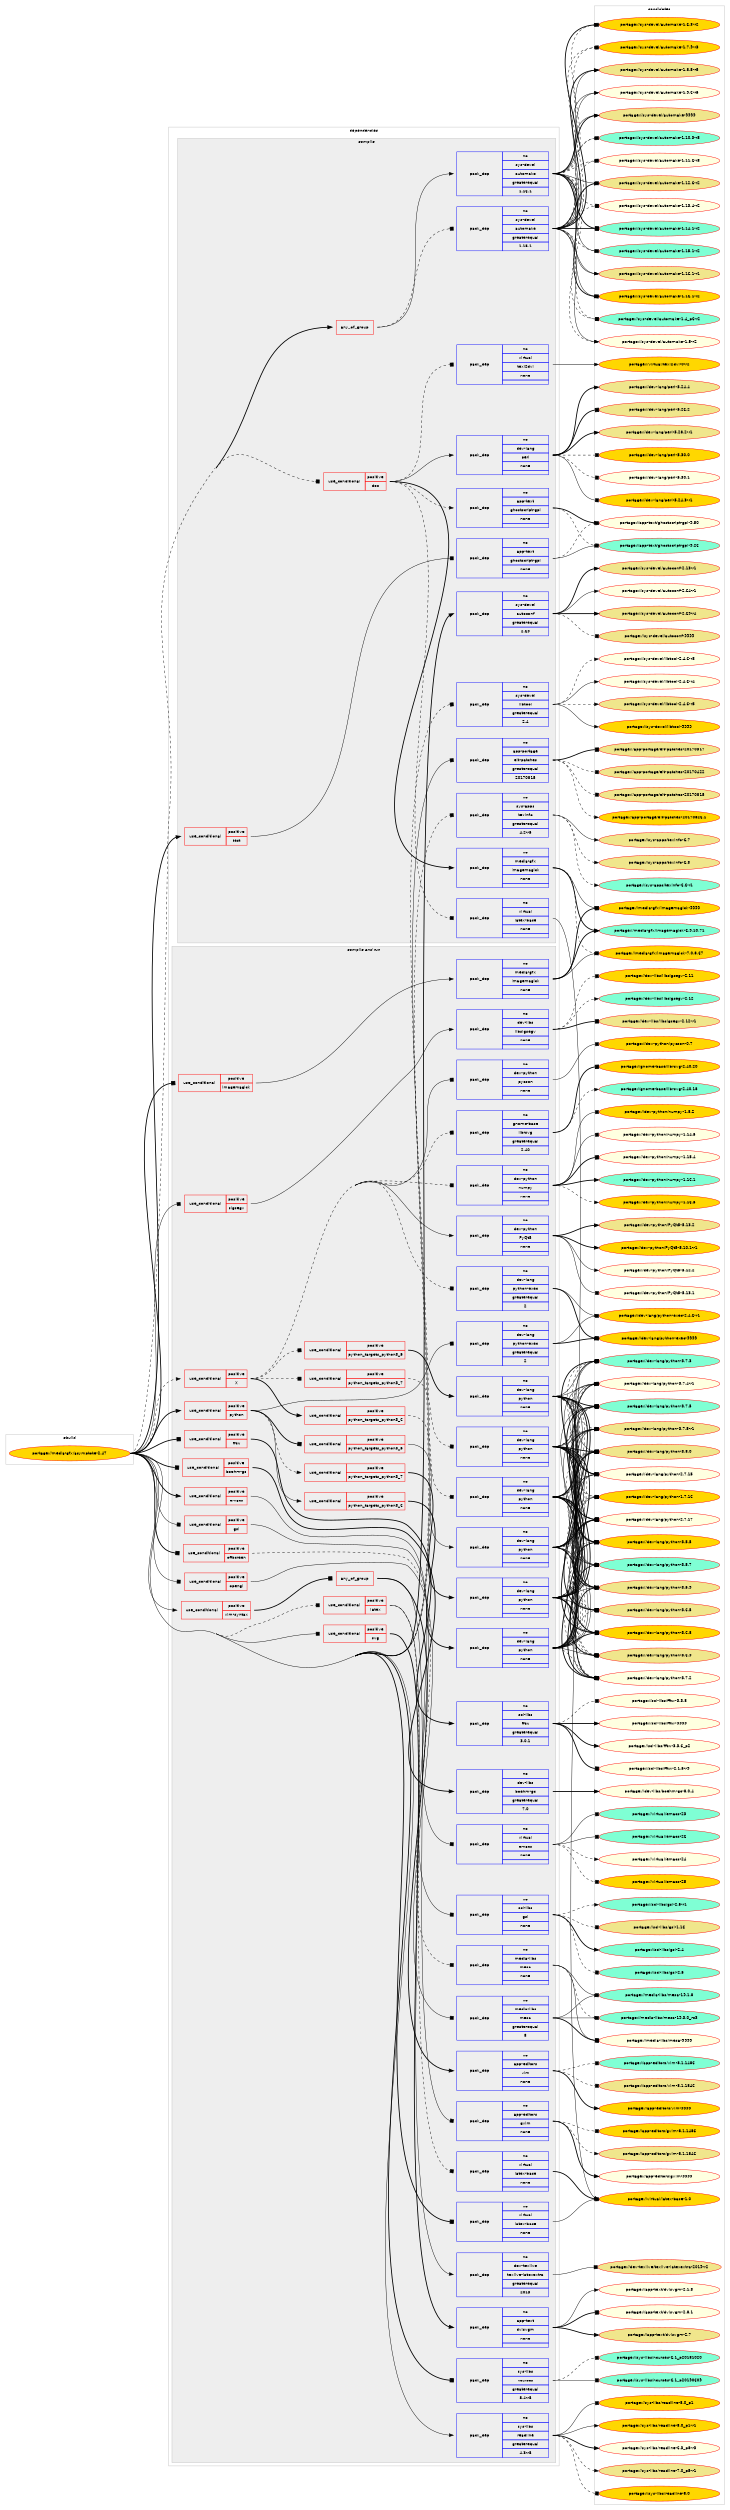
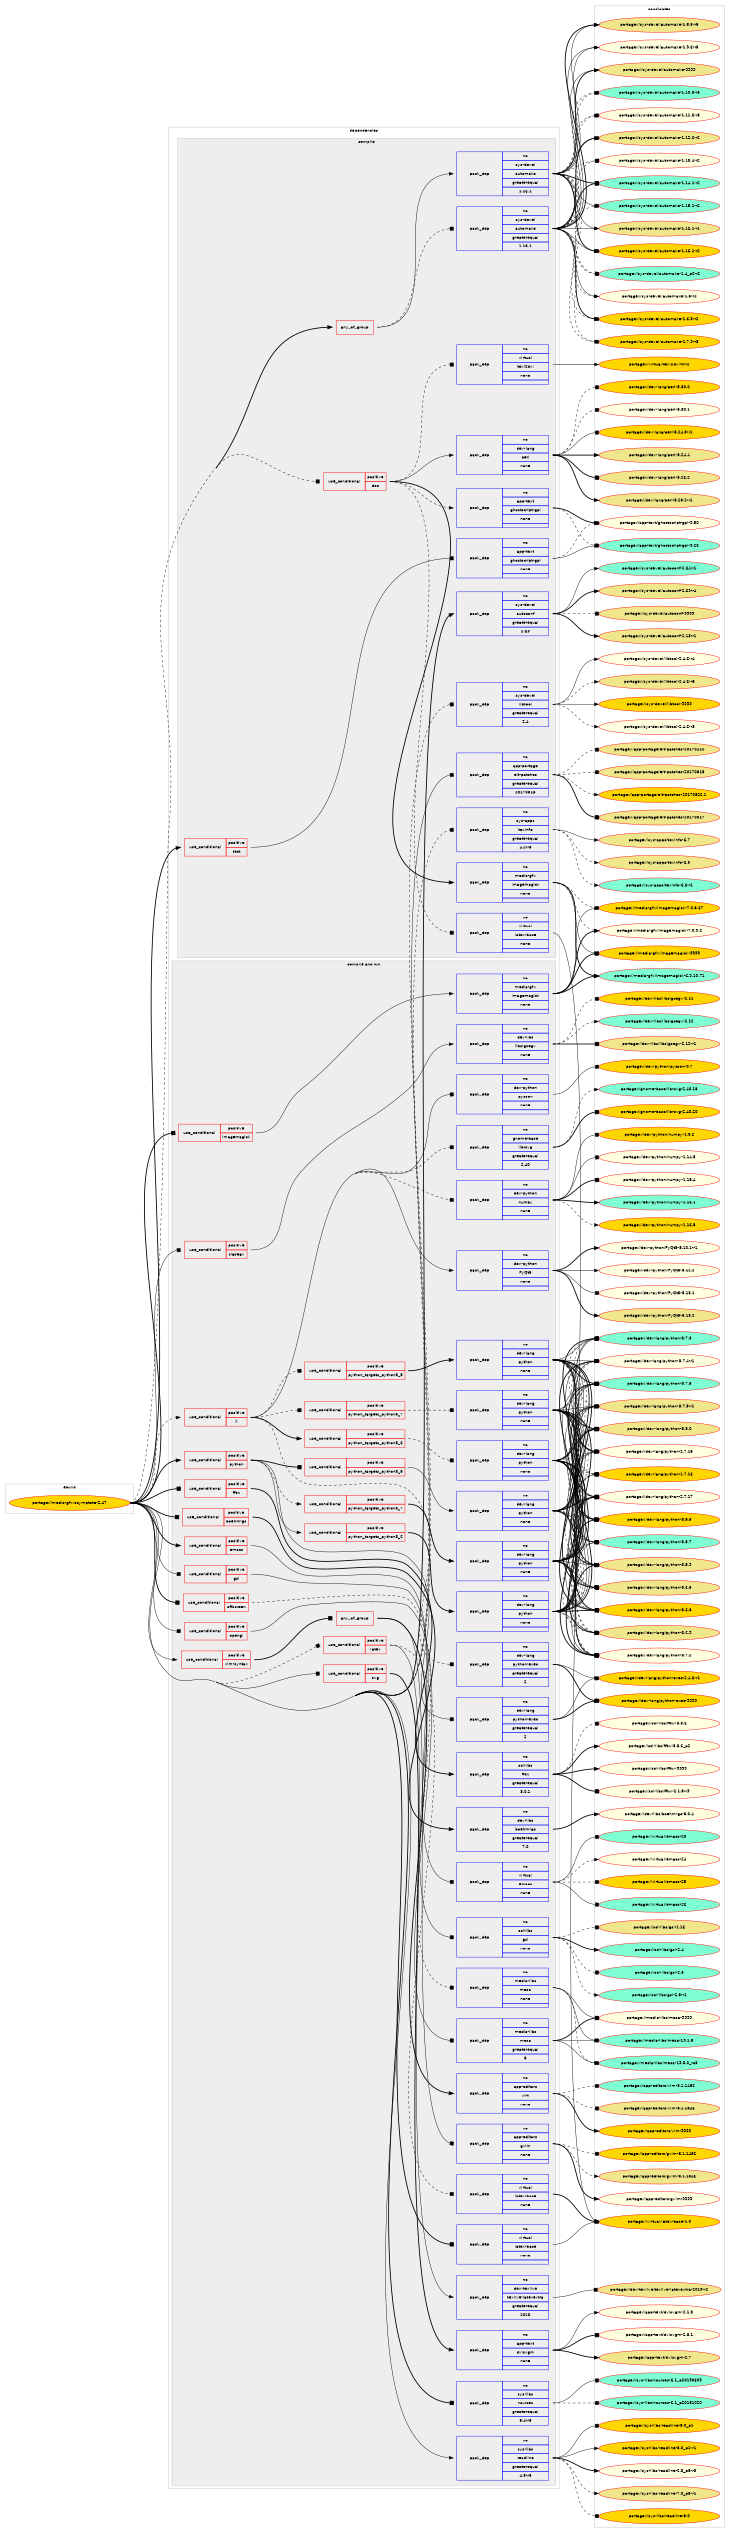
(659, 591) -> (659, 568)
none -> (659, 931)
(659, 1248) -> (659, 1248)
(659, 1701) -> (659, 1723)
